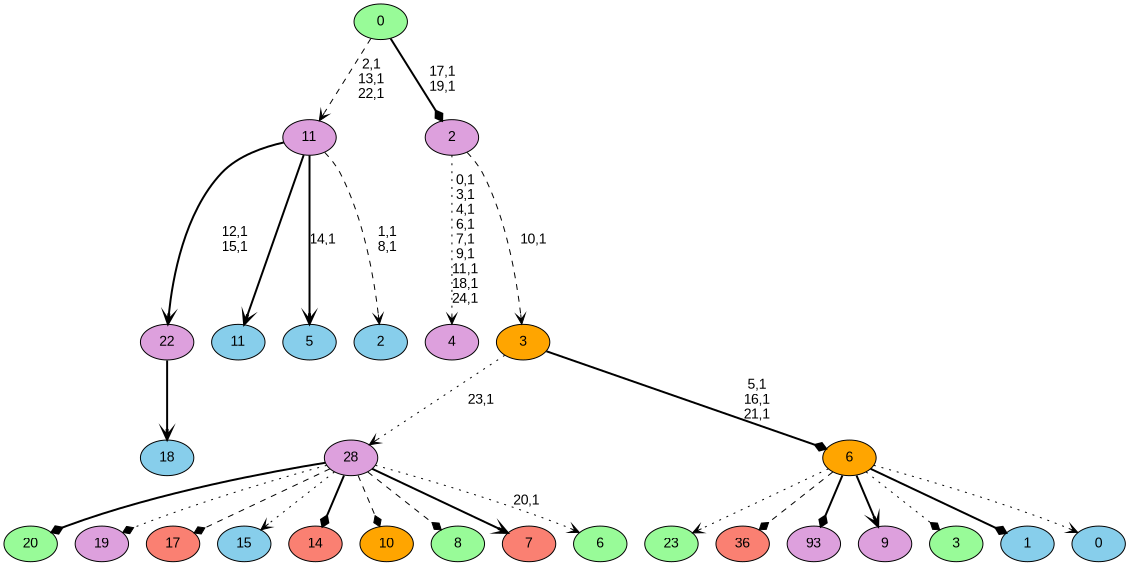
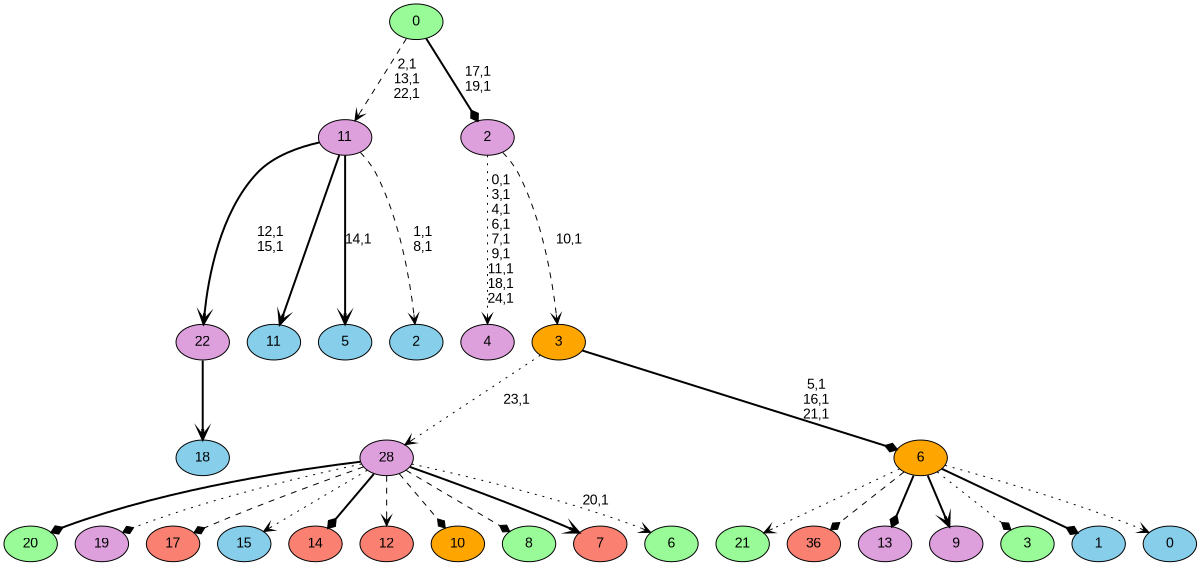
none -> (387, 544)
(671, 544) -> (743, 544)
(814, 544) -> (885, 544)
